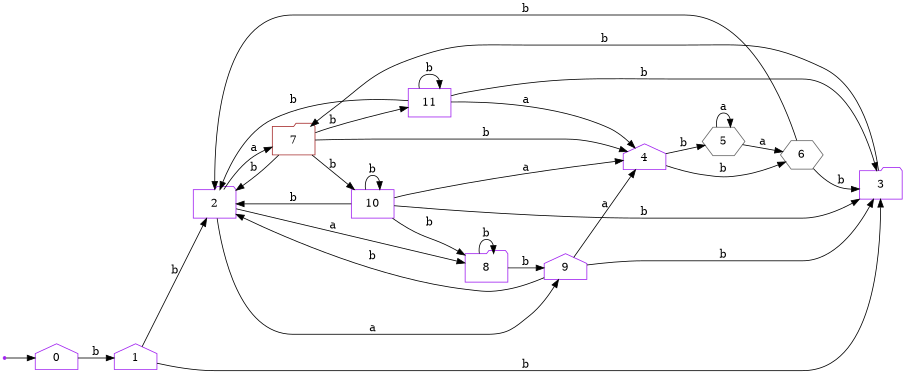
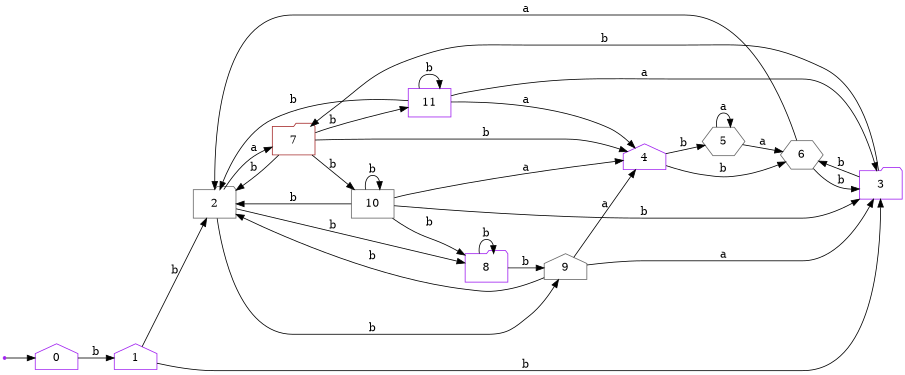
(526, 9) -> (526, 9)
(645, 73) -> (645, 73)
none -> (843, 170)
(215, 204) -> (215, 204)
(373, 204) -> (373, 204)
(333, 226) -> (333, 226)
(724, 255) -> (724, 255)
(566, 268) -> (566, 268)
(373, 328) -> (373, 328)
